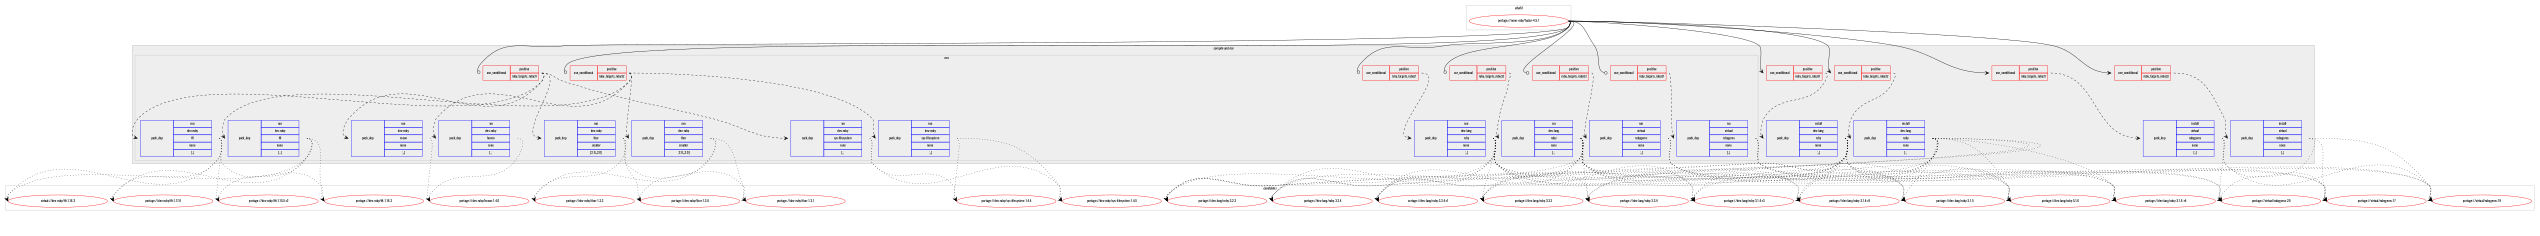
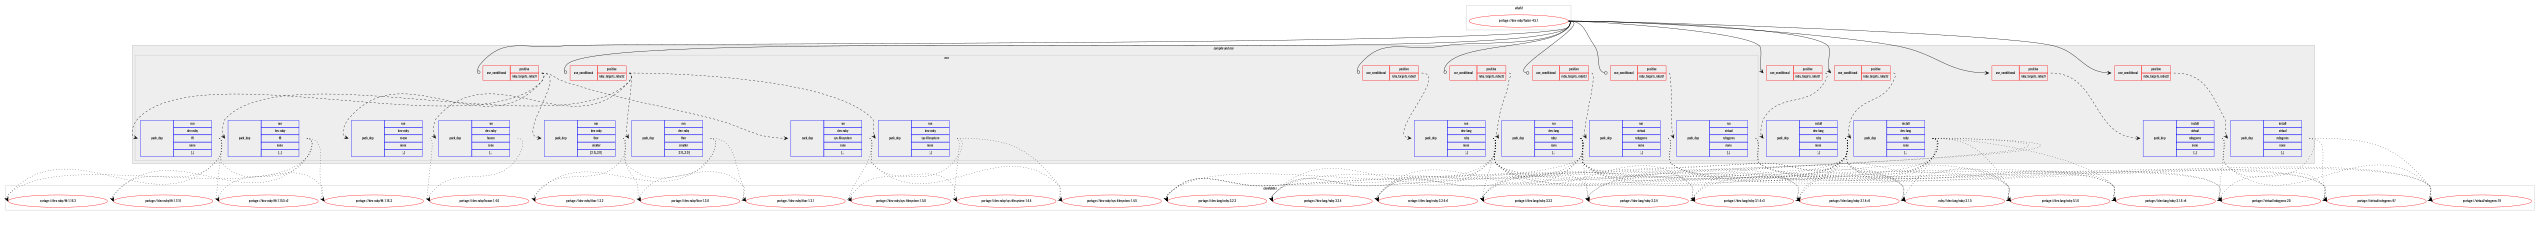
(1519, 21) -> (1519, 21)
(58, 201) -> (58, 201)
none -> (901, 201)
(1955, 201) -> (1955, 201)
(2377, 201) -> (2377, 201)
